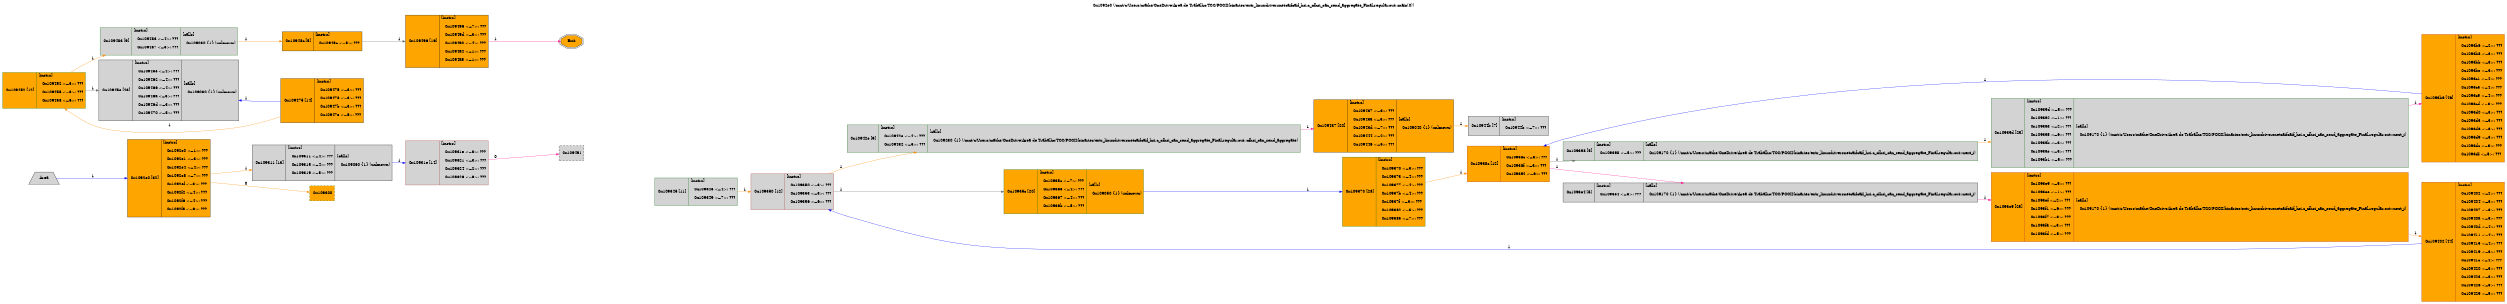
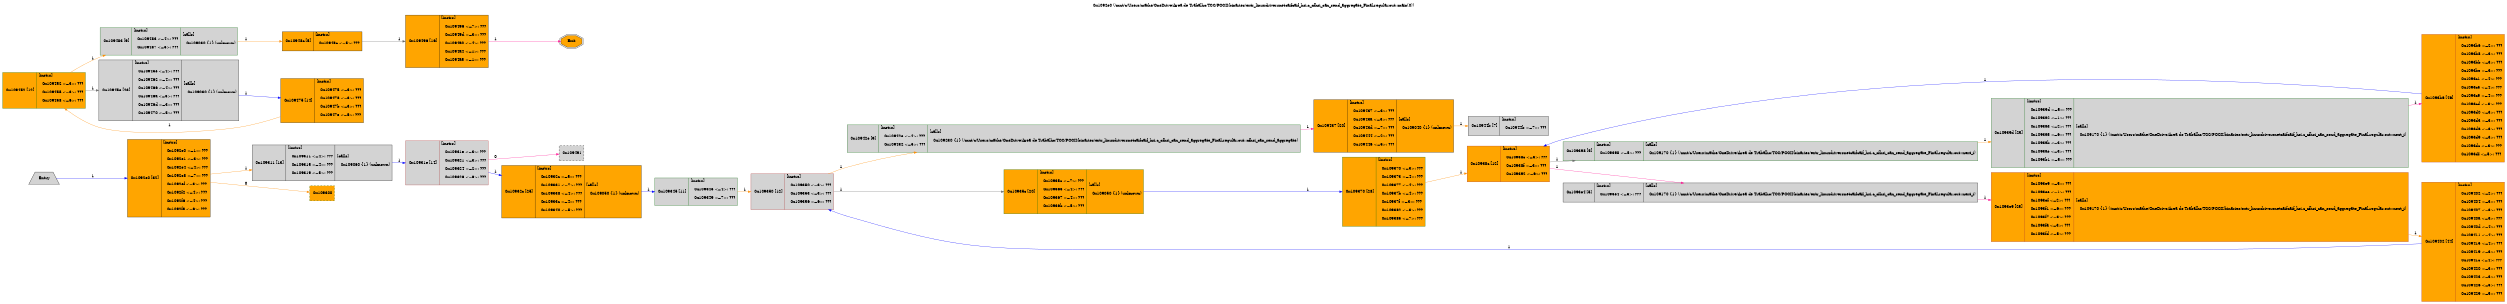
(261, 101) -> (258, 96)
(44, 178) -> (44, 178)
none -> (571, 192)
